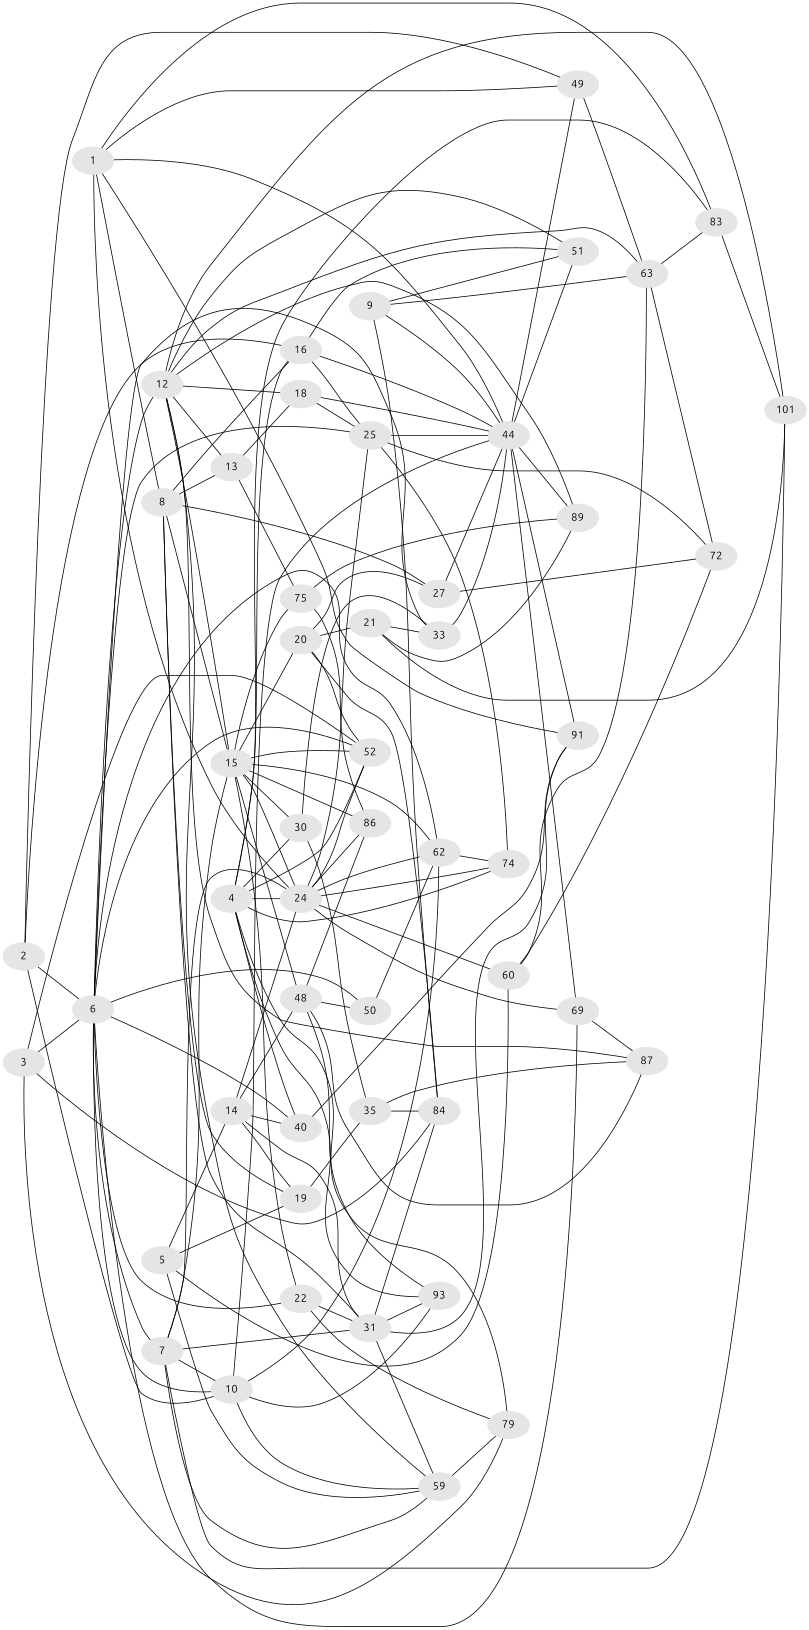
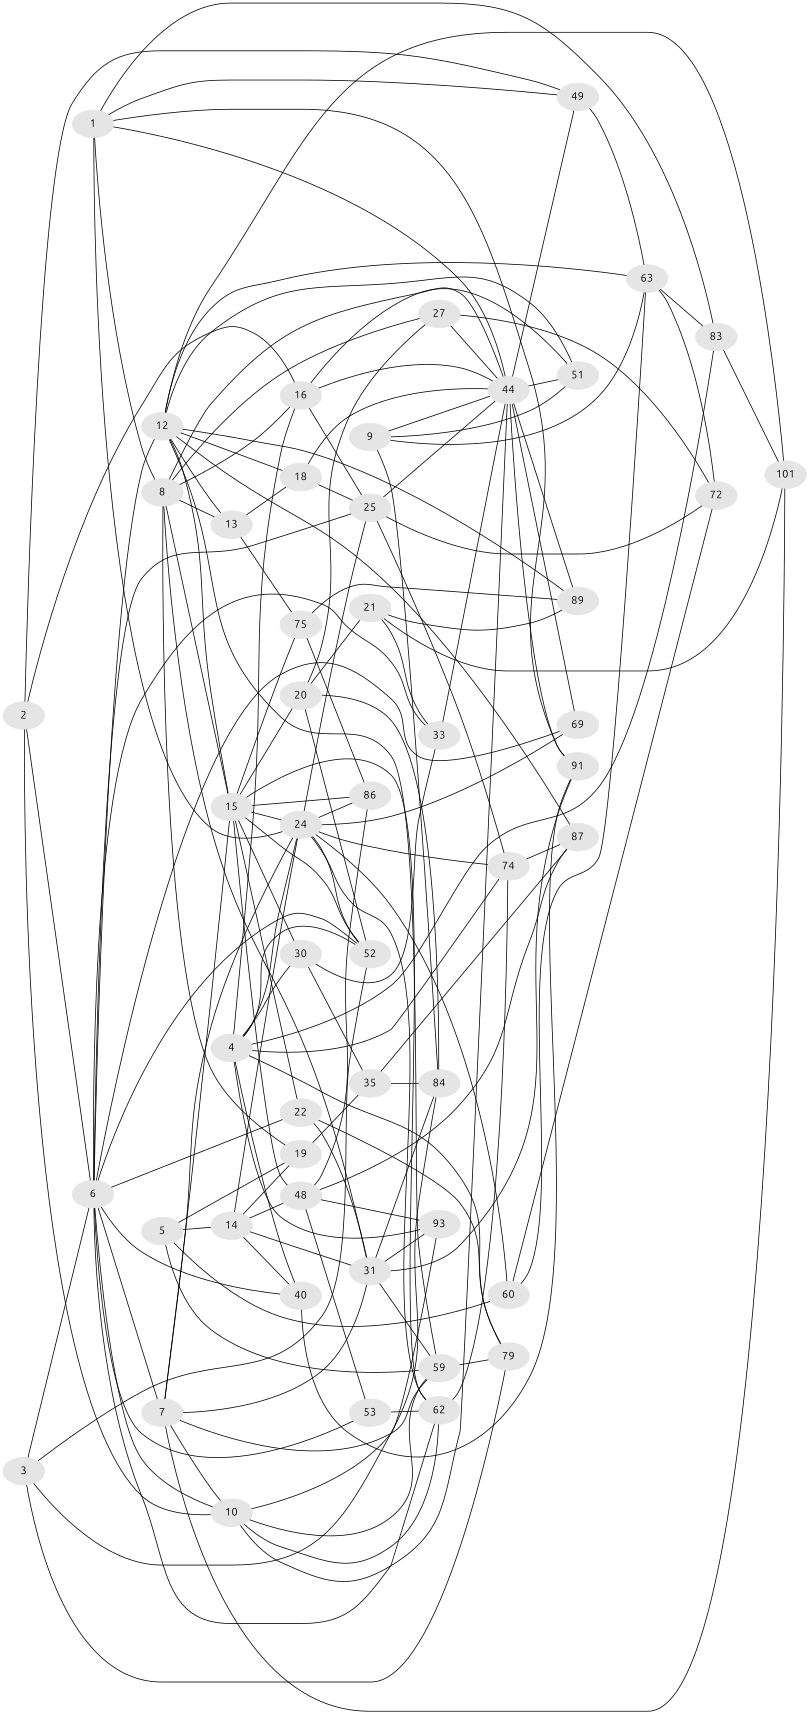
none -> (327, 317)
(370, 1011) -> (370, 1413)
(612, 1036) -> (543, 852)
